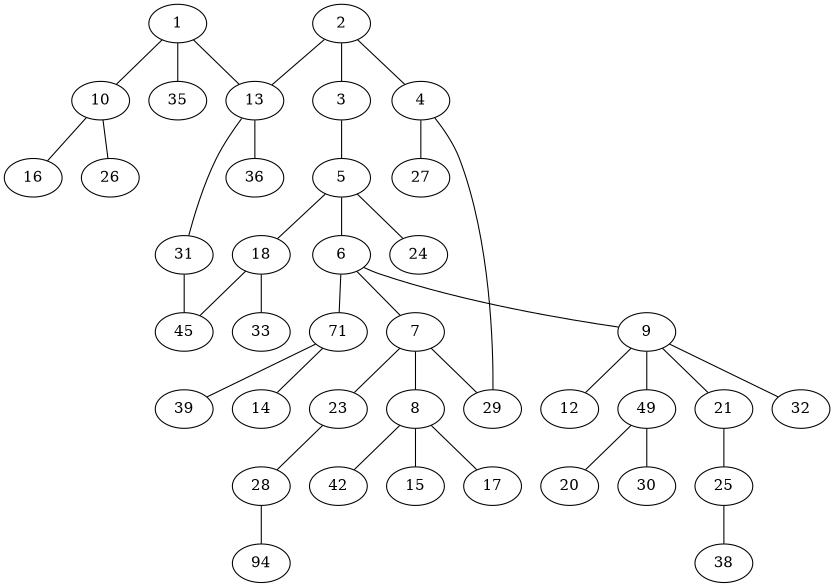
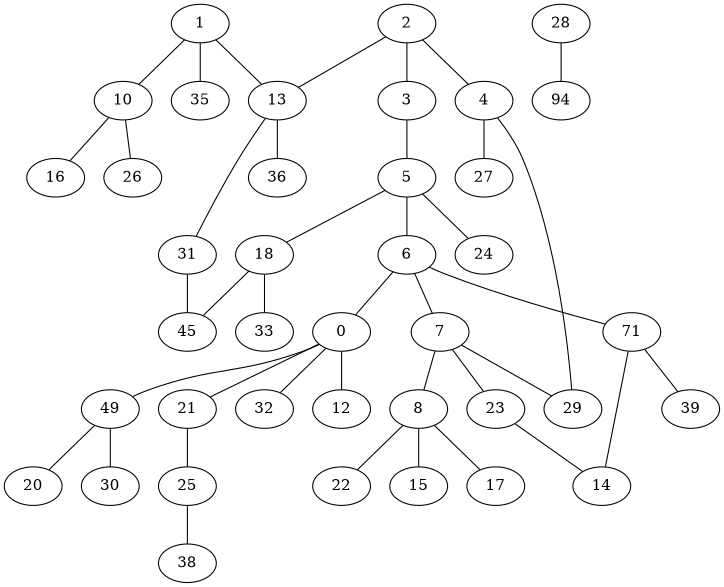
(647, 332) -> (342, 332)
(300, 447) -> (549, 448)
(338, 486) -> (342, 486)
